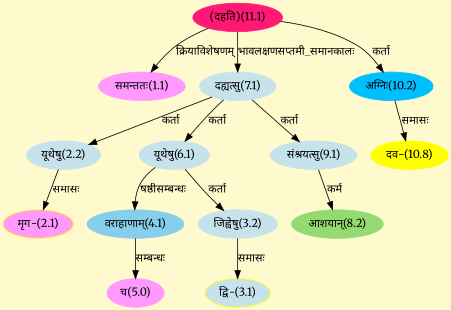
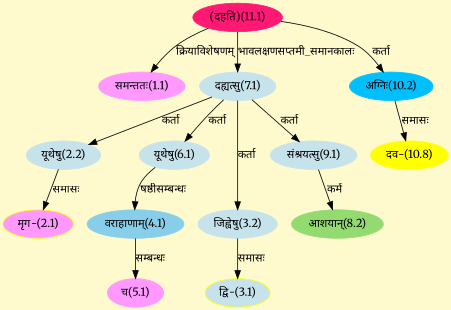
(201, 187) -> (238, 151)
(136, 293) -> (136, 293)
